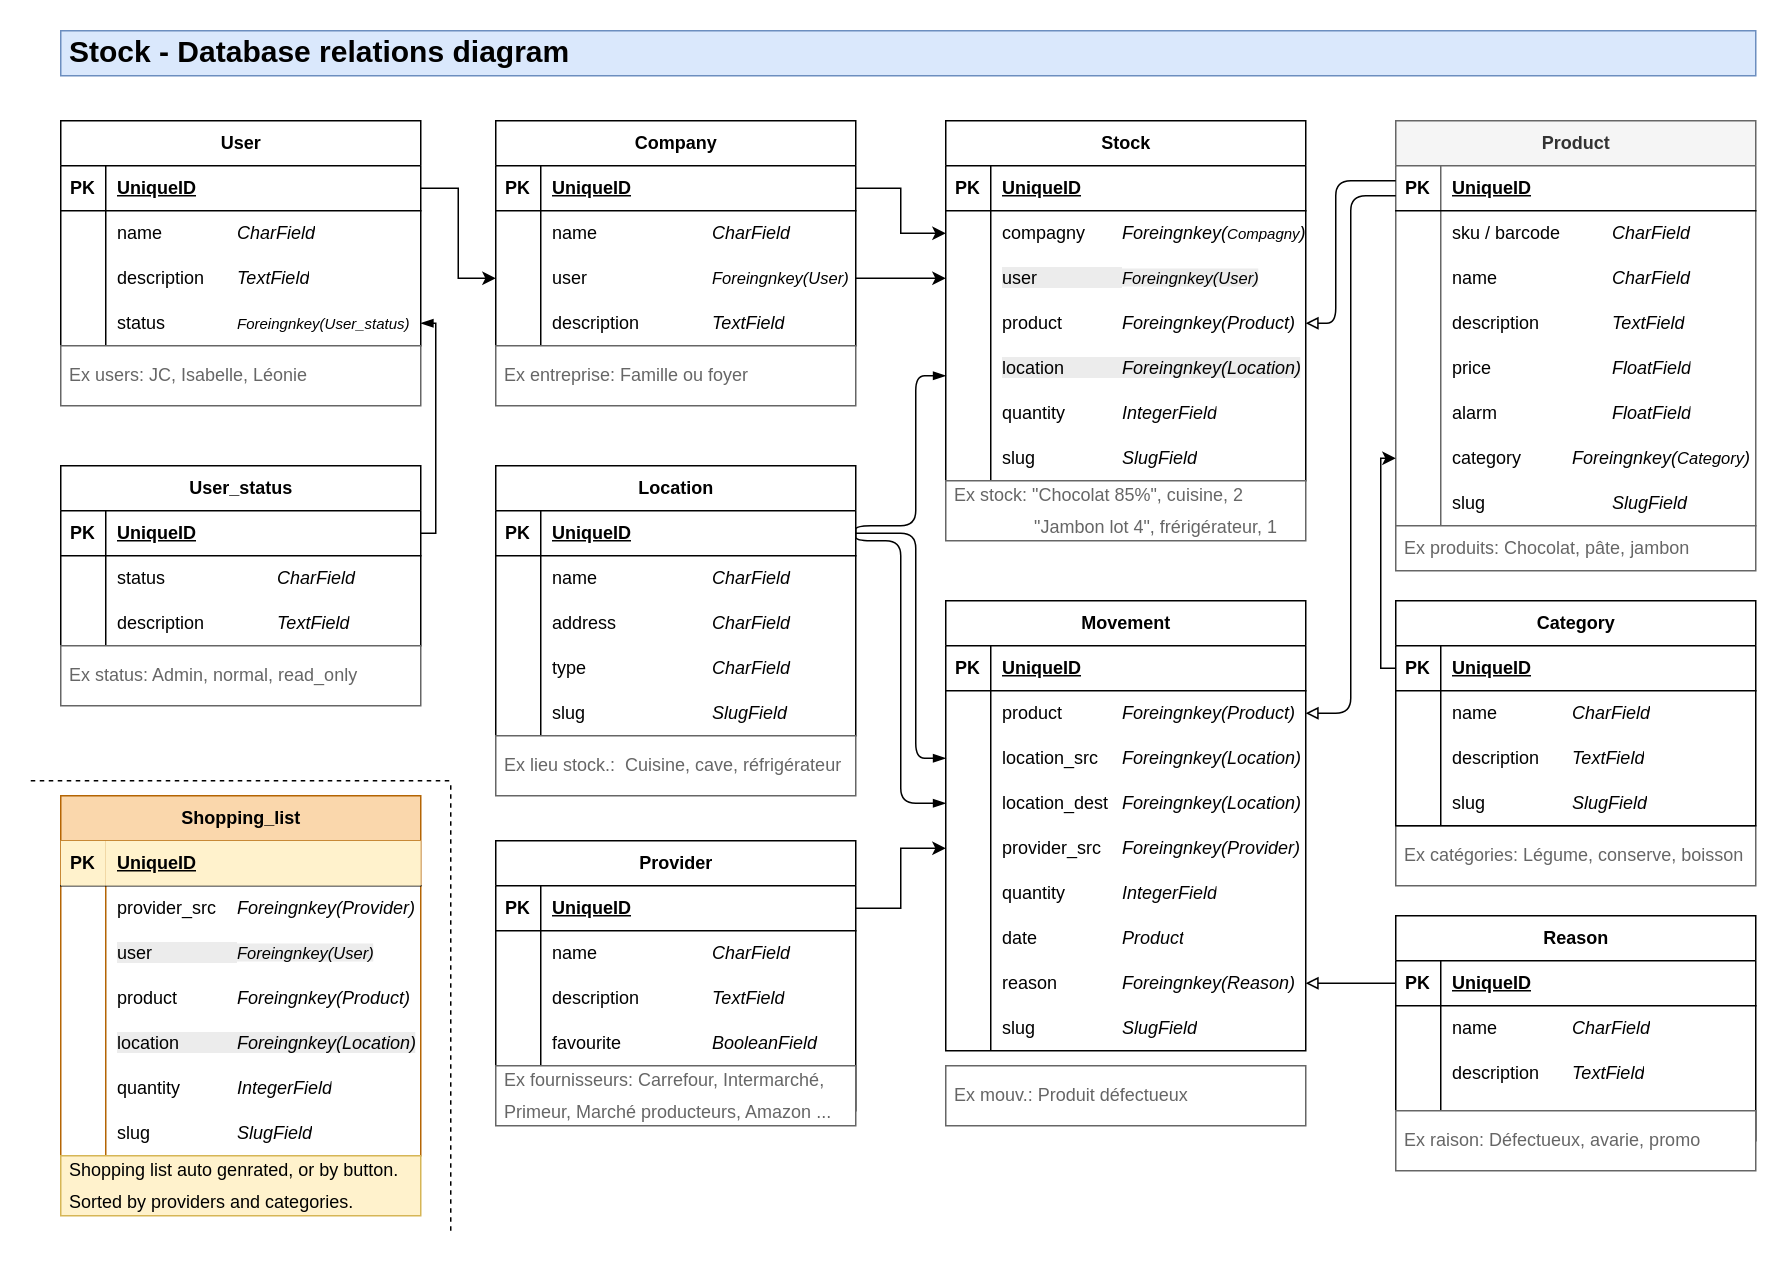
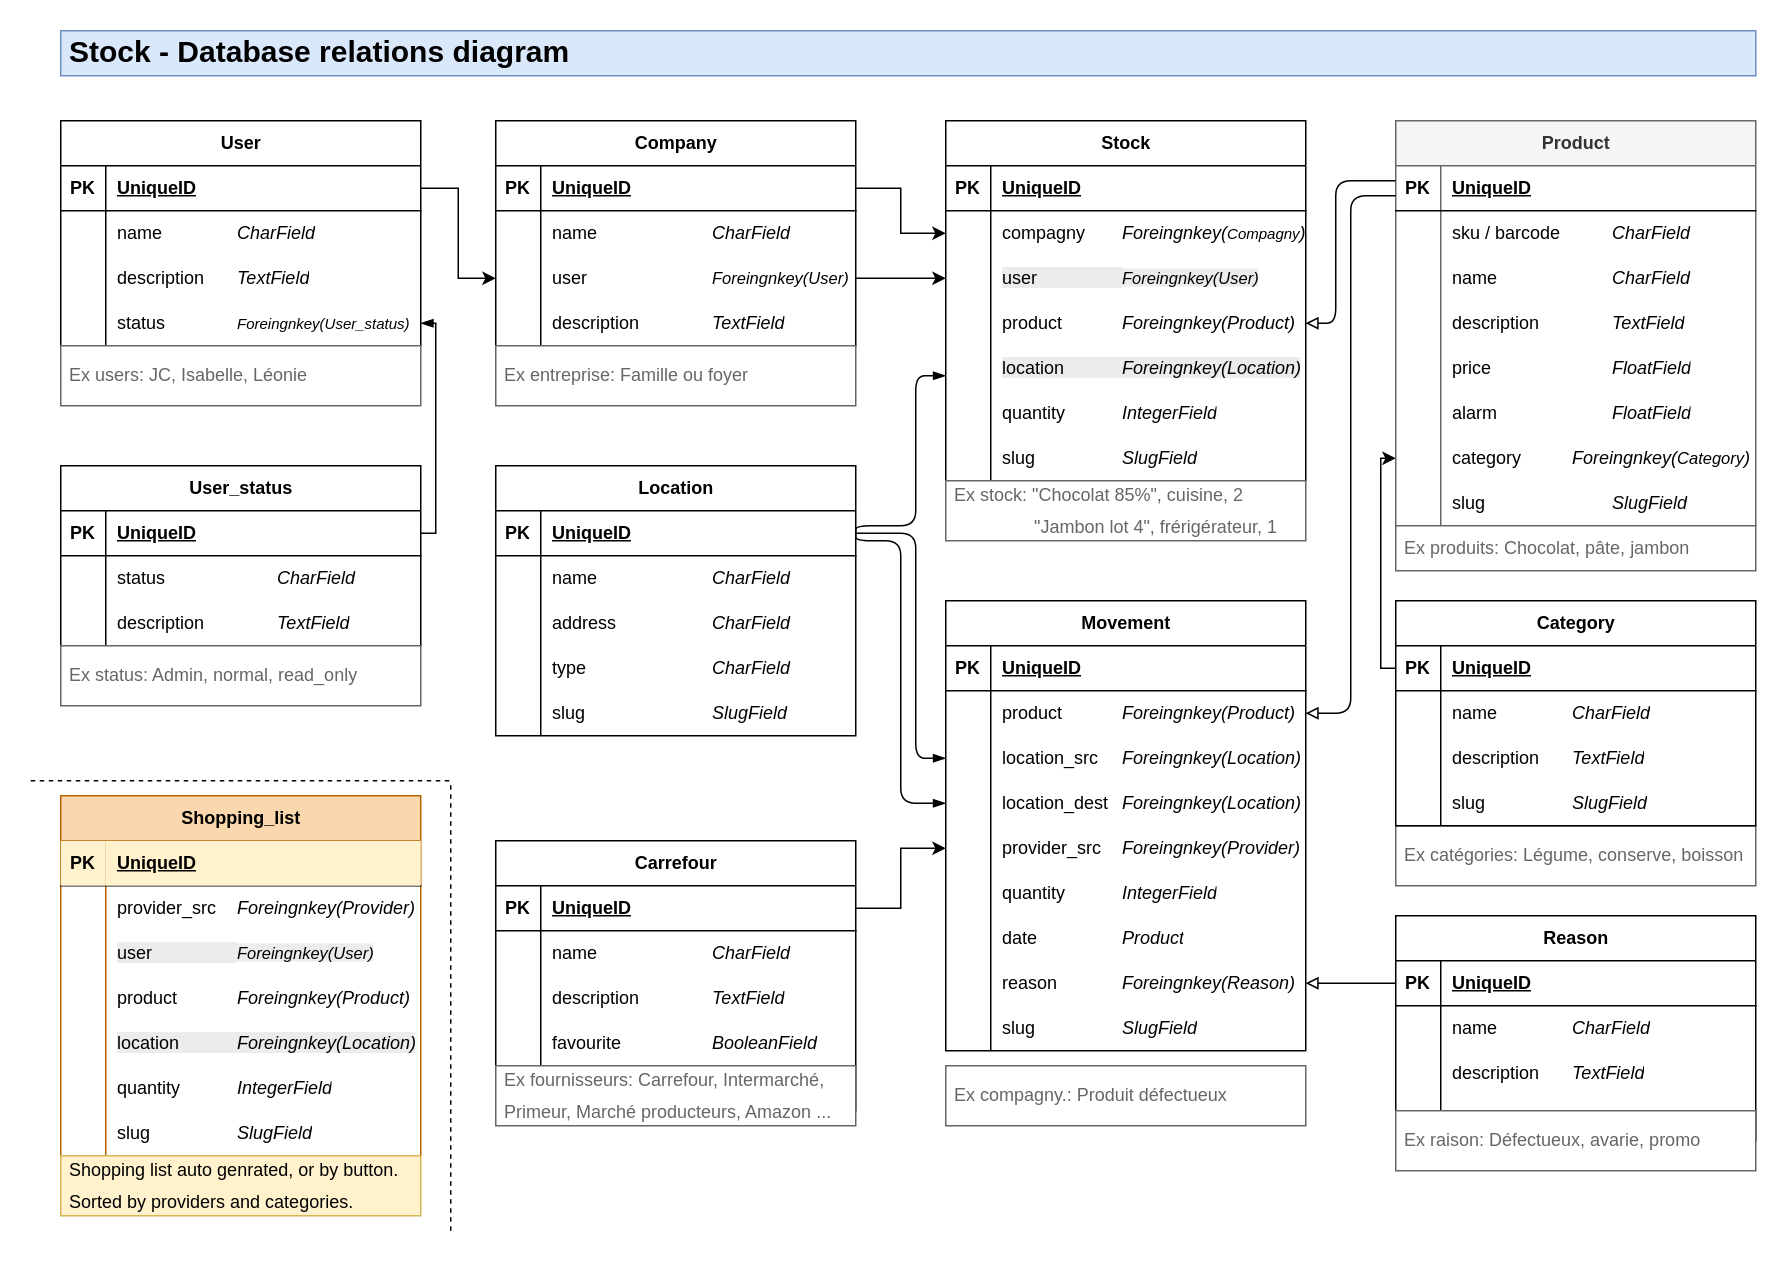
(676, 766) -> none
(677, 863) -> (677, 863)
(1130, 1094) -> (1130, 1094)
